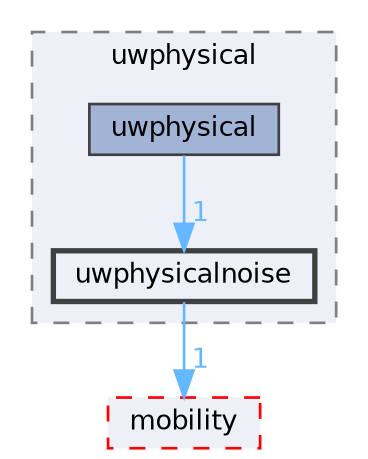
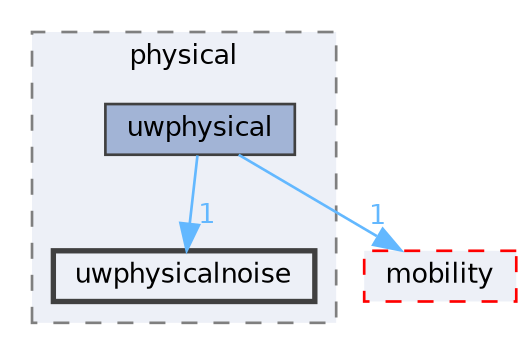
(184, 57) -> (184, 57)
(184, 340) -> (308, 195)
